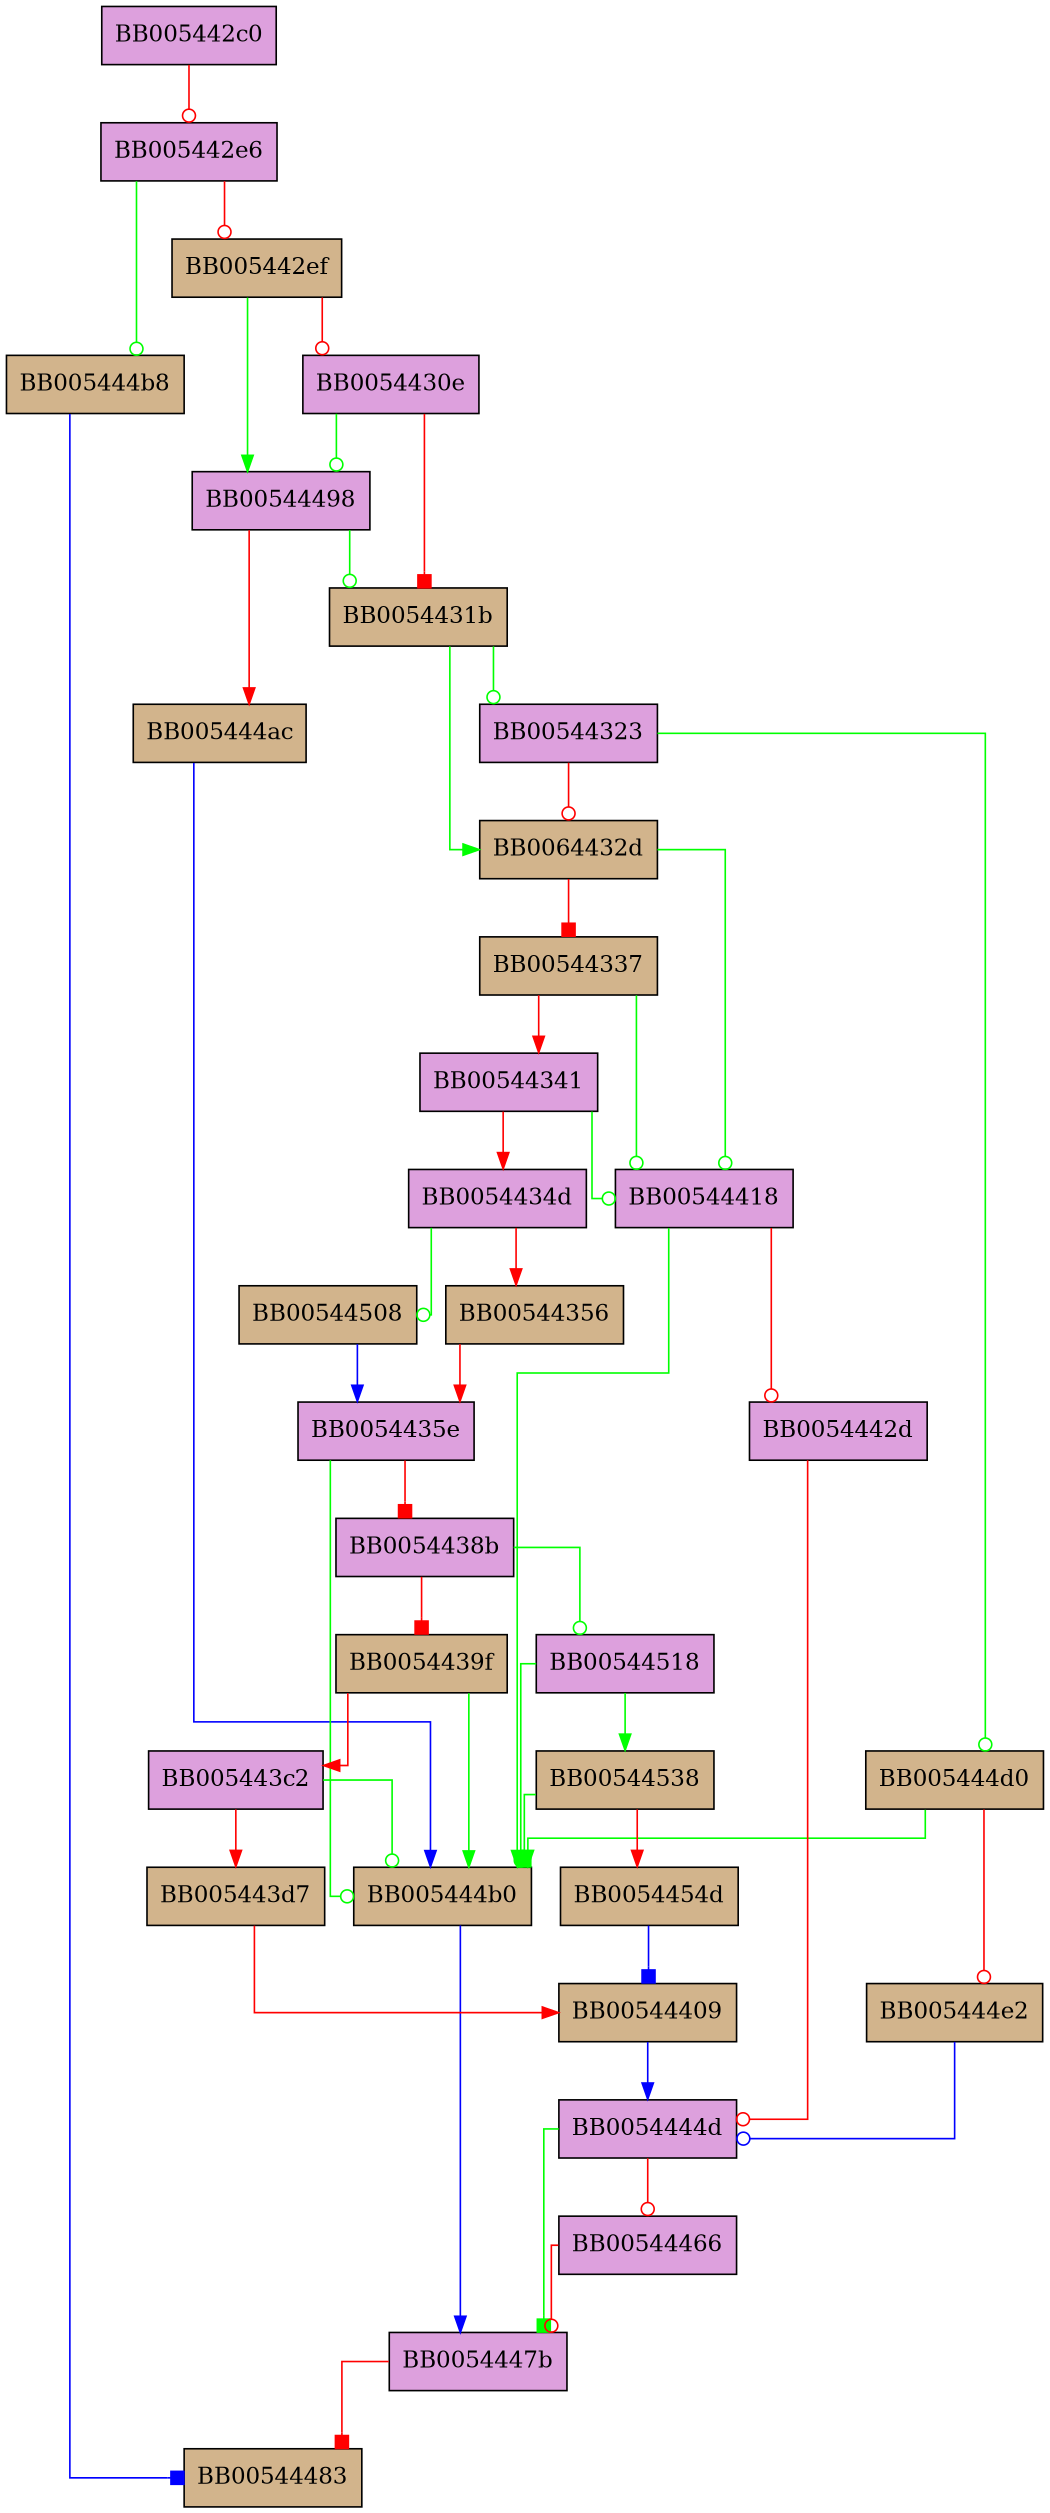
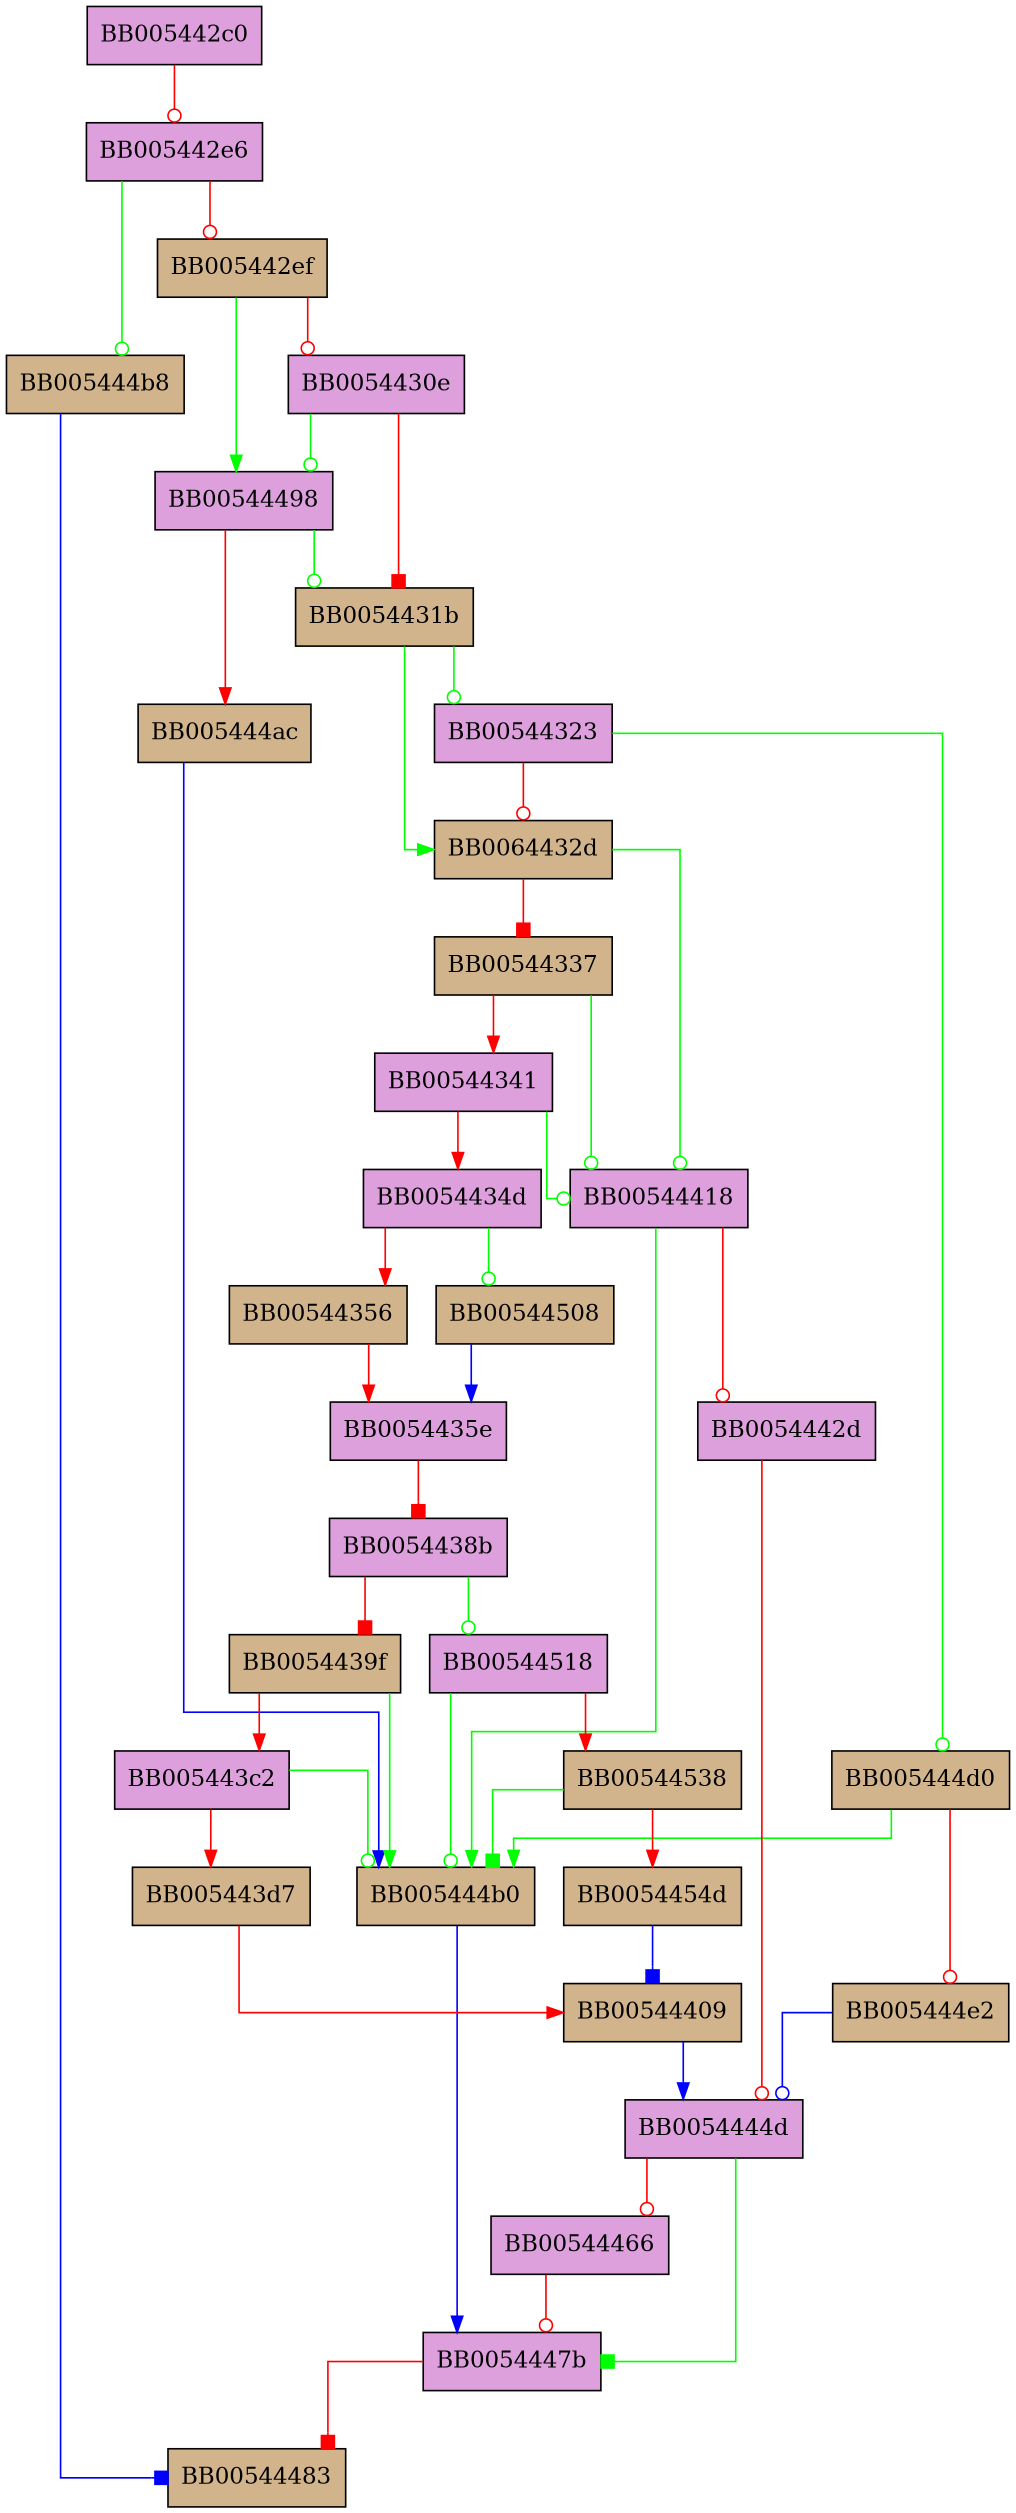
(330, 1683) -> none
(625, 1714) -> (586, 1714)
